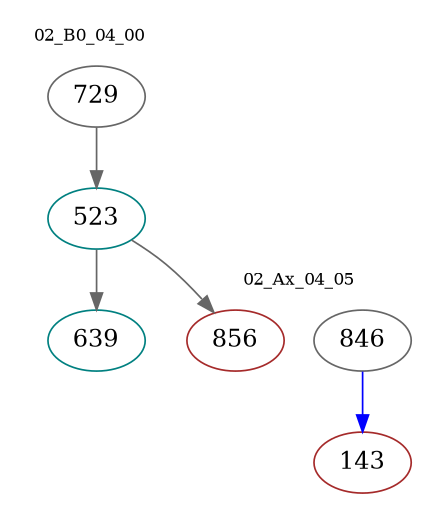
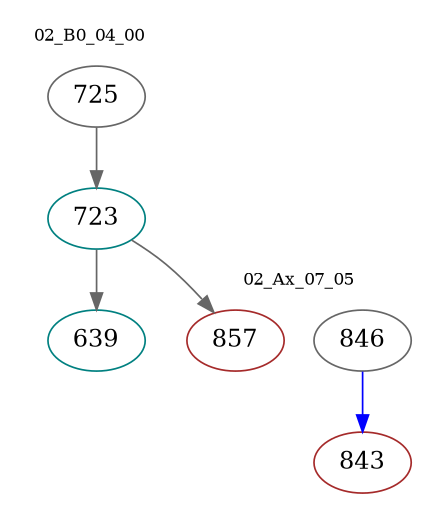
(97, 97) -> (97, 97)
(97, 219) -> (97, 219)
(299, 280) -> (299, 280)
(236, 341) -> (236, 341)
(363, 463) -> (363, 463)
